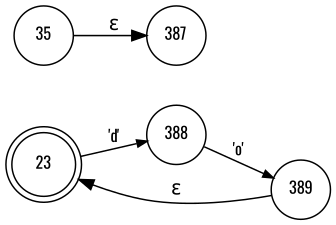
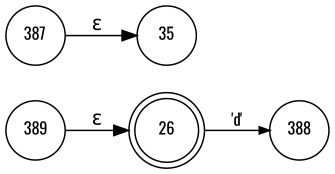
(103, 36) -> (94, 36)
(234, 160) -> none
(44, 164) -> (167, 130)
